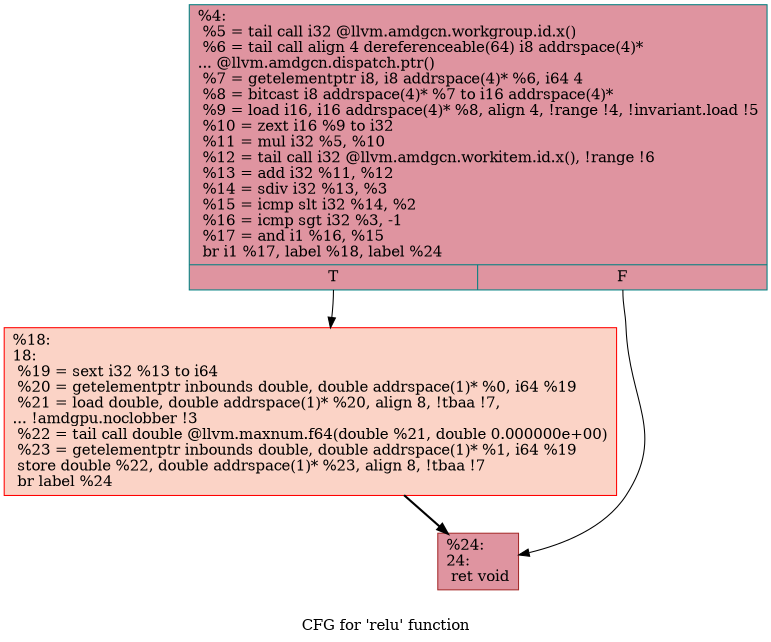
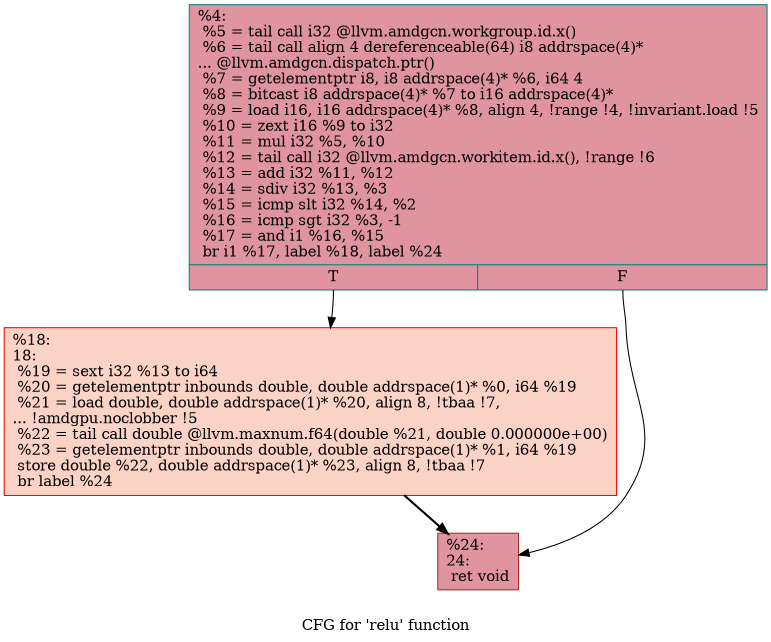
(105, 419) -> (105, 419)
